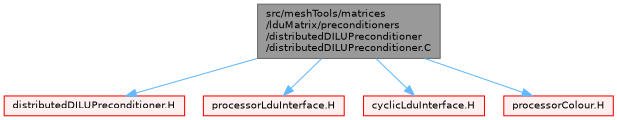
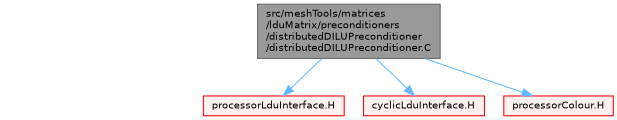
(94, 106) -> none
